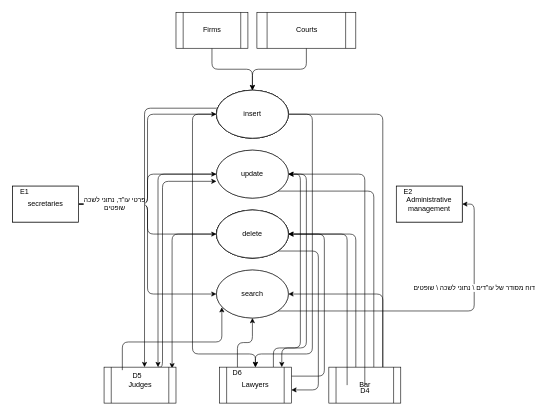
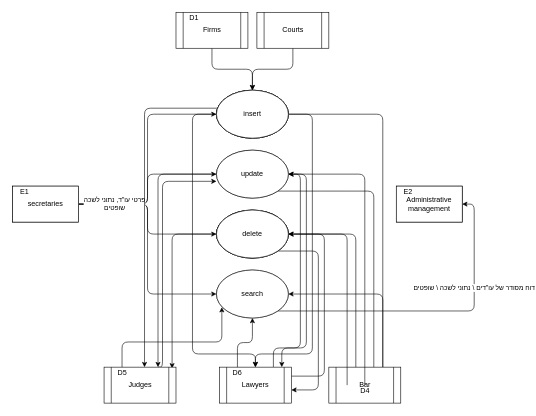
none -> (194, 18)
(306, 30) -> (293, 30)
(137, 377) -> (122, 374)
